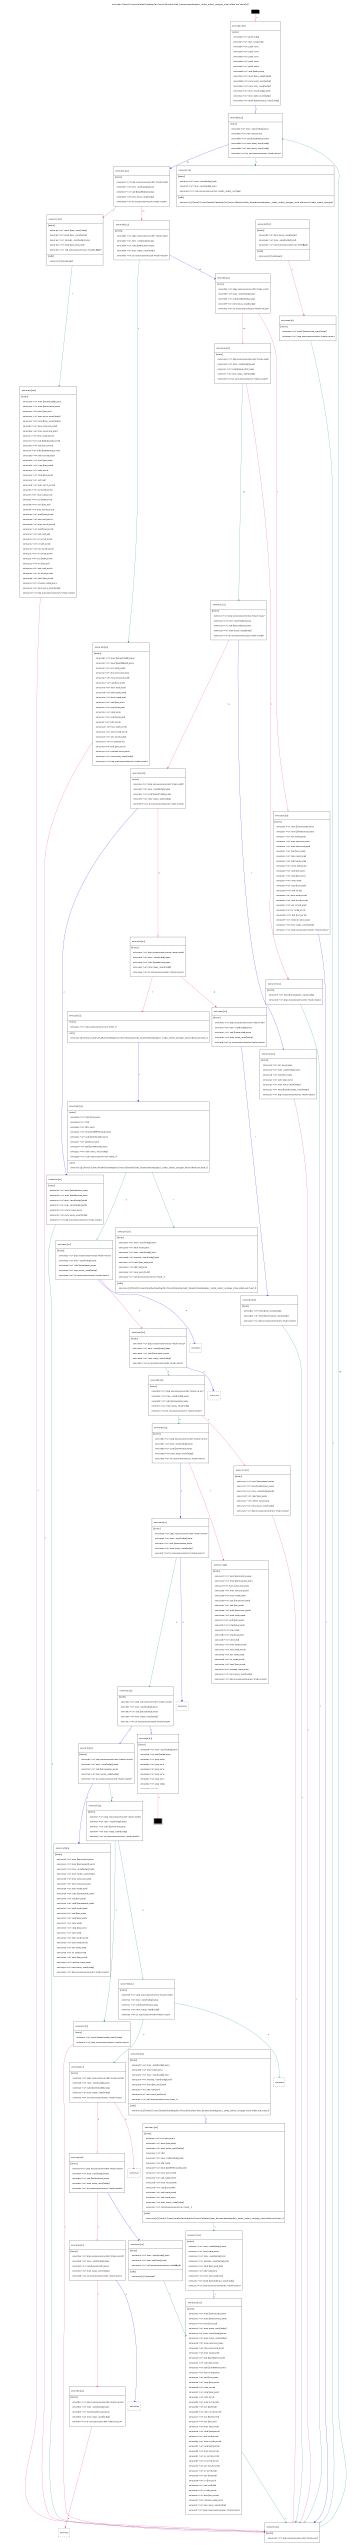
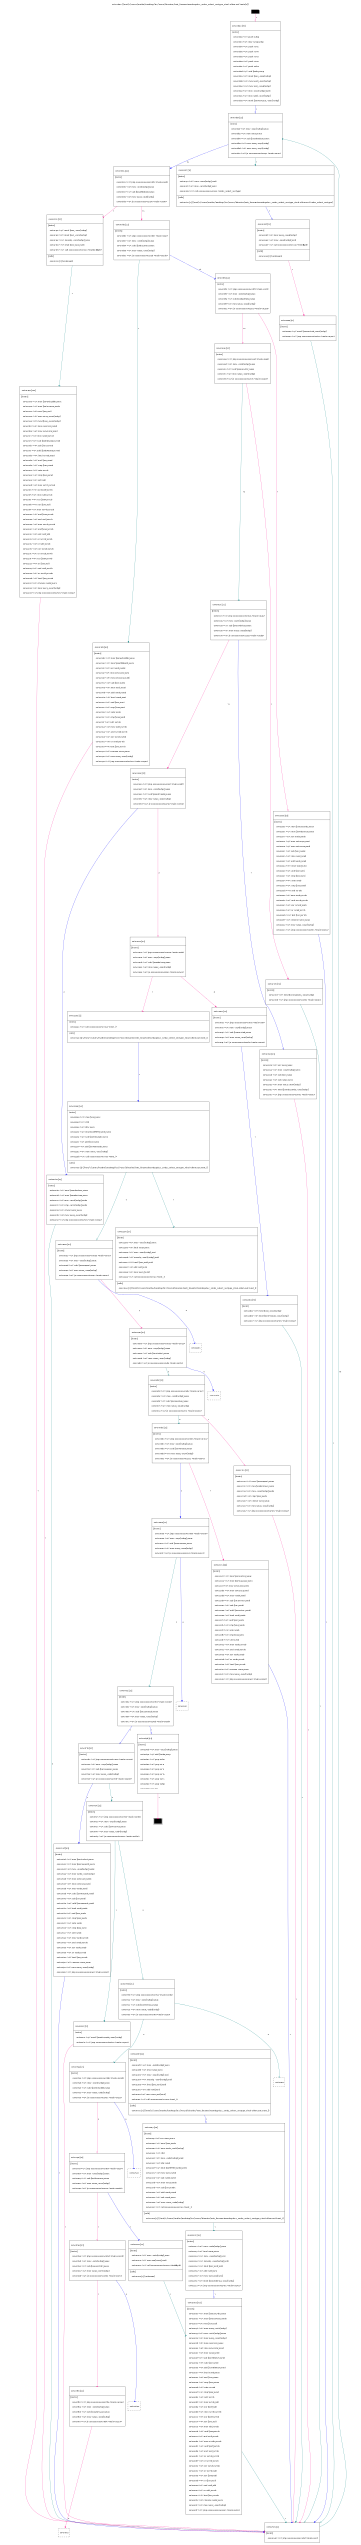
none -> (269, 212)
none -> (289, 2091)
(129, 2133) -> (129, 2133)
none -> (59, 2348)
